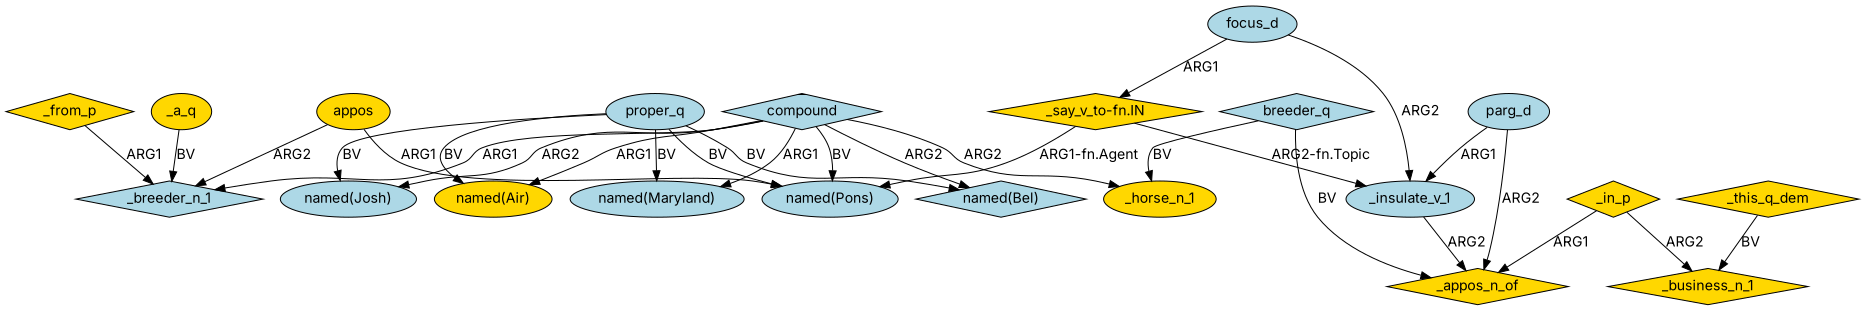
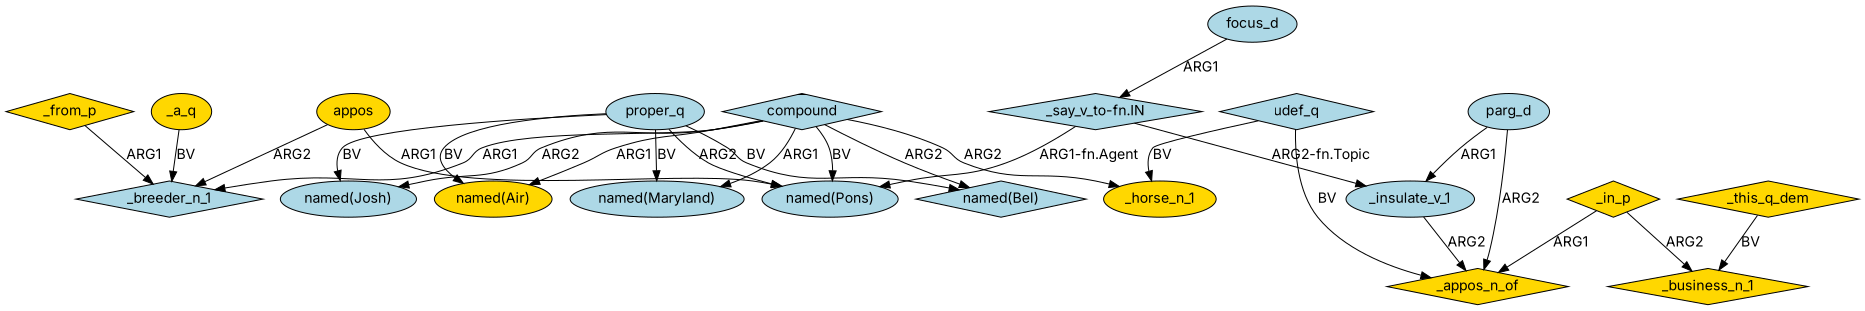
(1373, 82) -> none
(1096, 112) -> (1096, 112)
(1297, 112) -> (1297, 112)
(718, 155) -> (718, 155)
